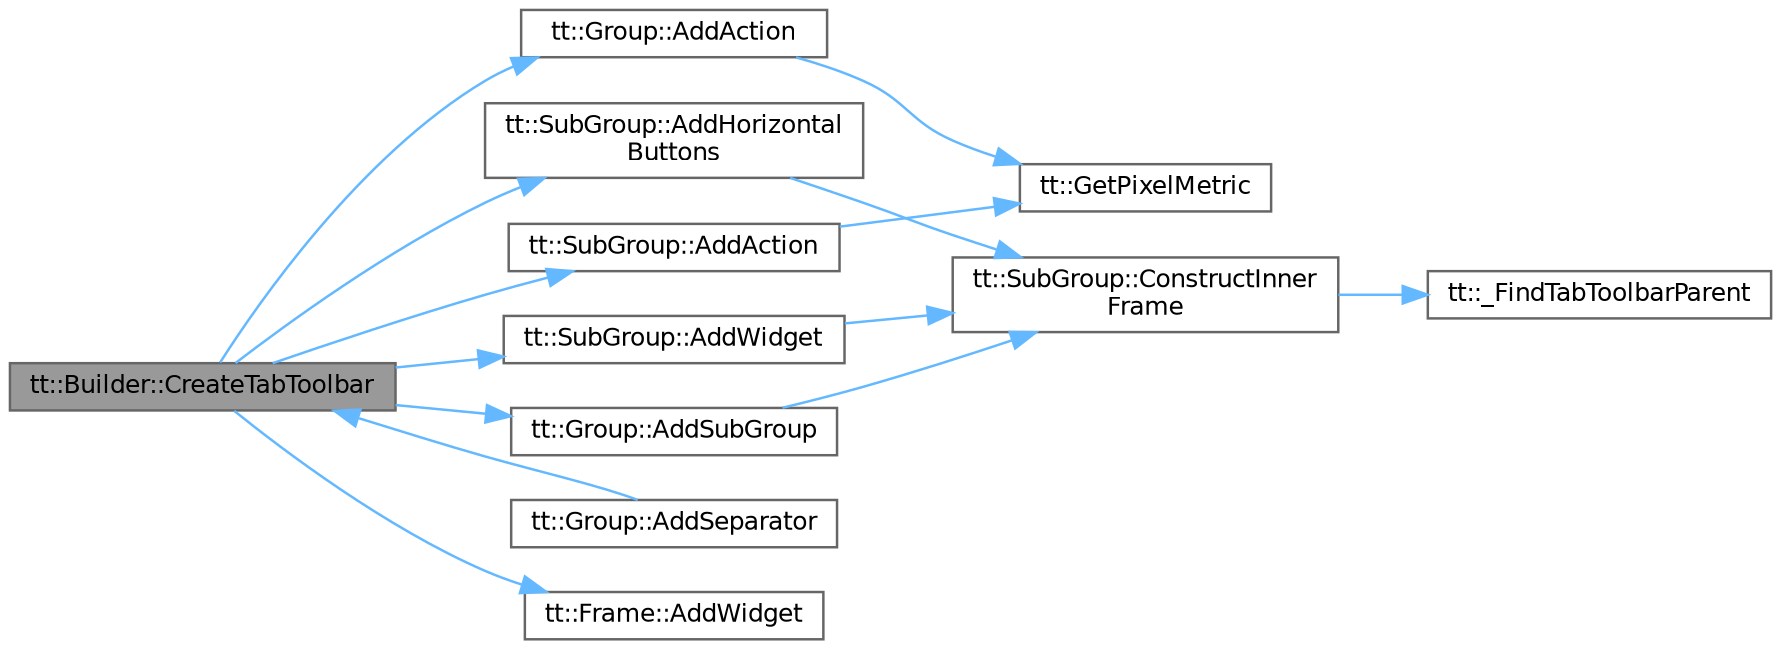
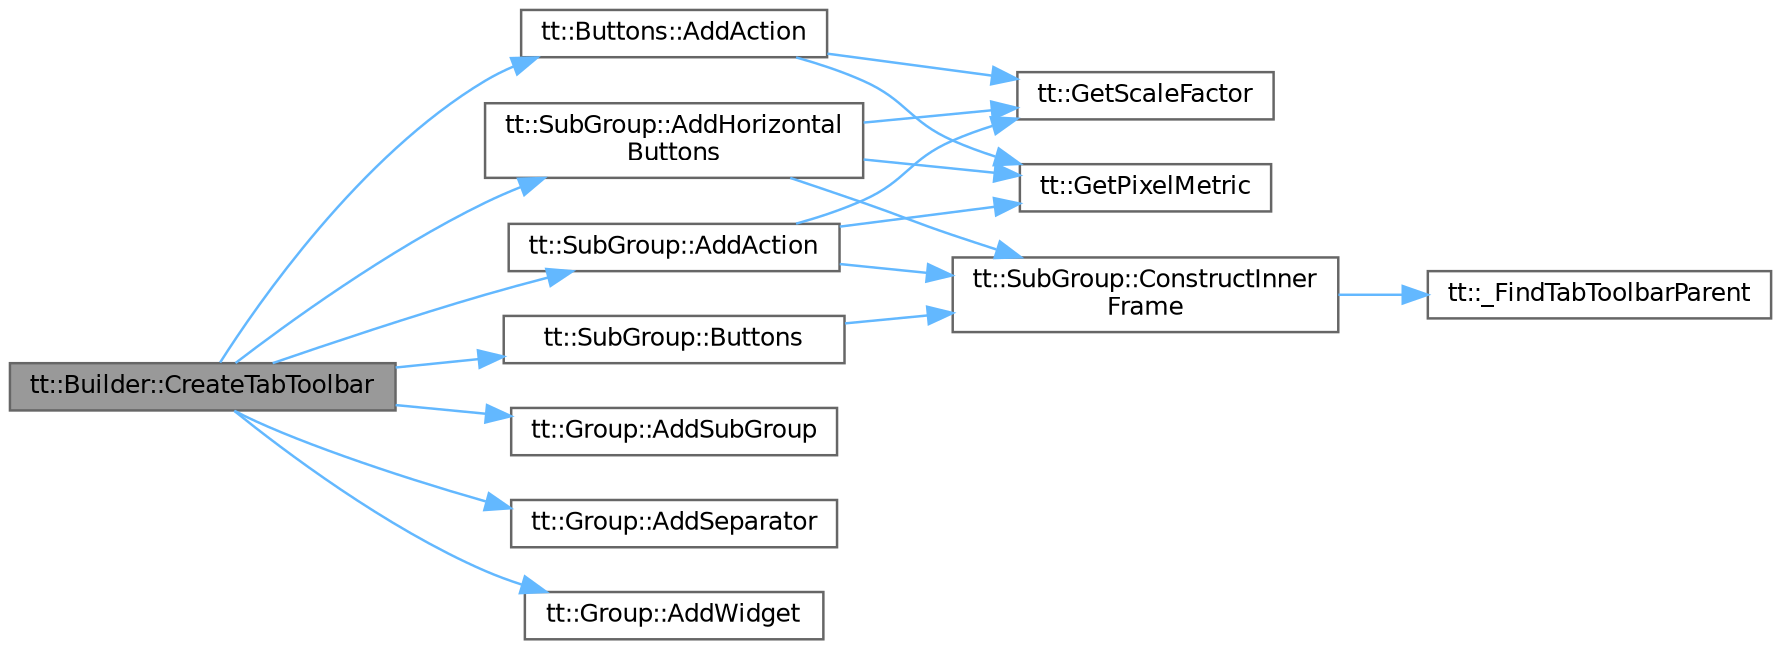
(674, 34) -> (674, 34)
none -> (1145, 96)
none -> (939, 167)
(674, 340) -> (674, 340)
(898, 377) -> (883, 268)
(498, 460) -> (358, 461)
(674, 616) -> (674, 616)
